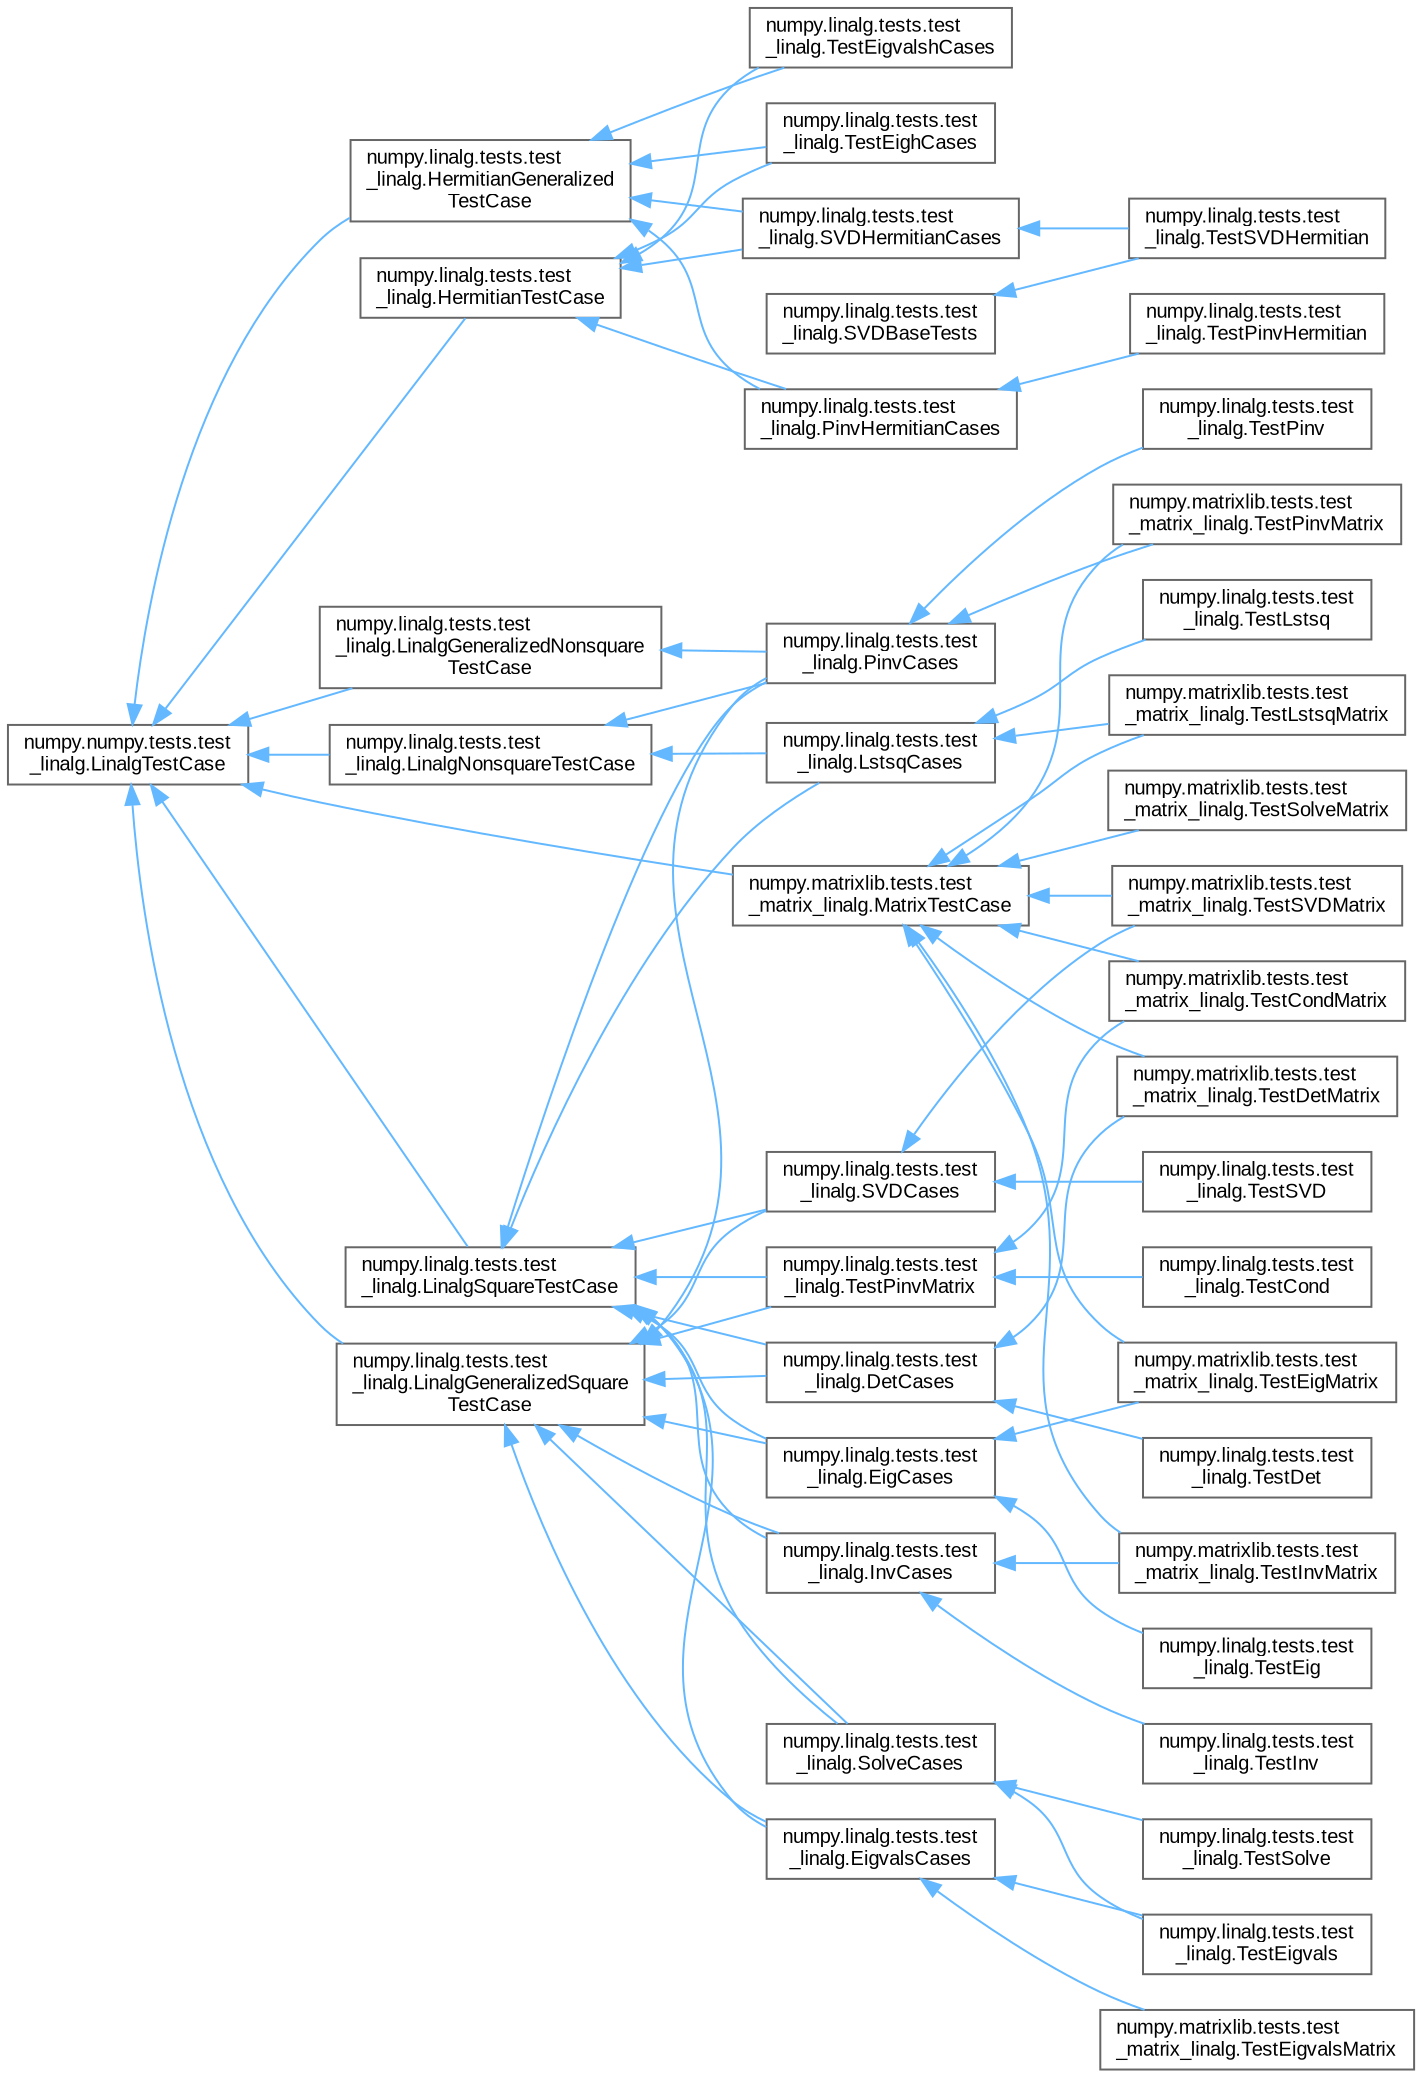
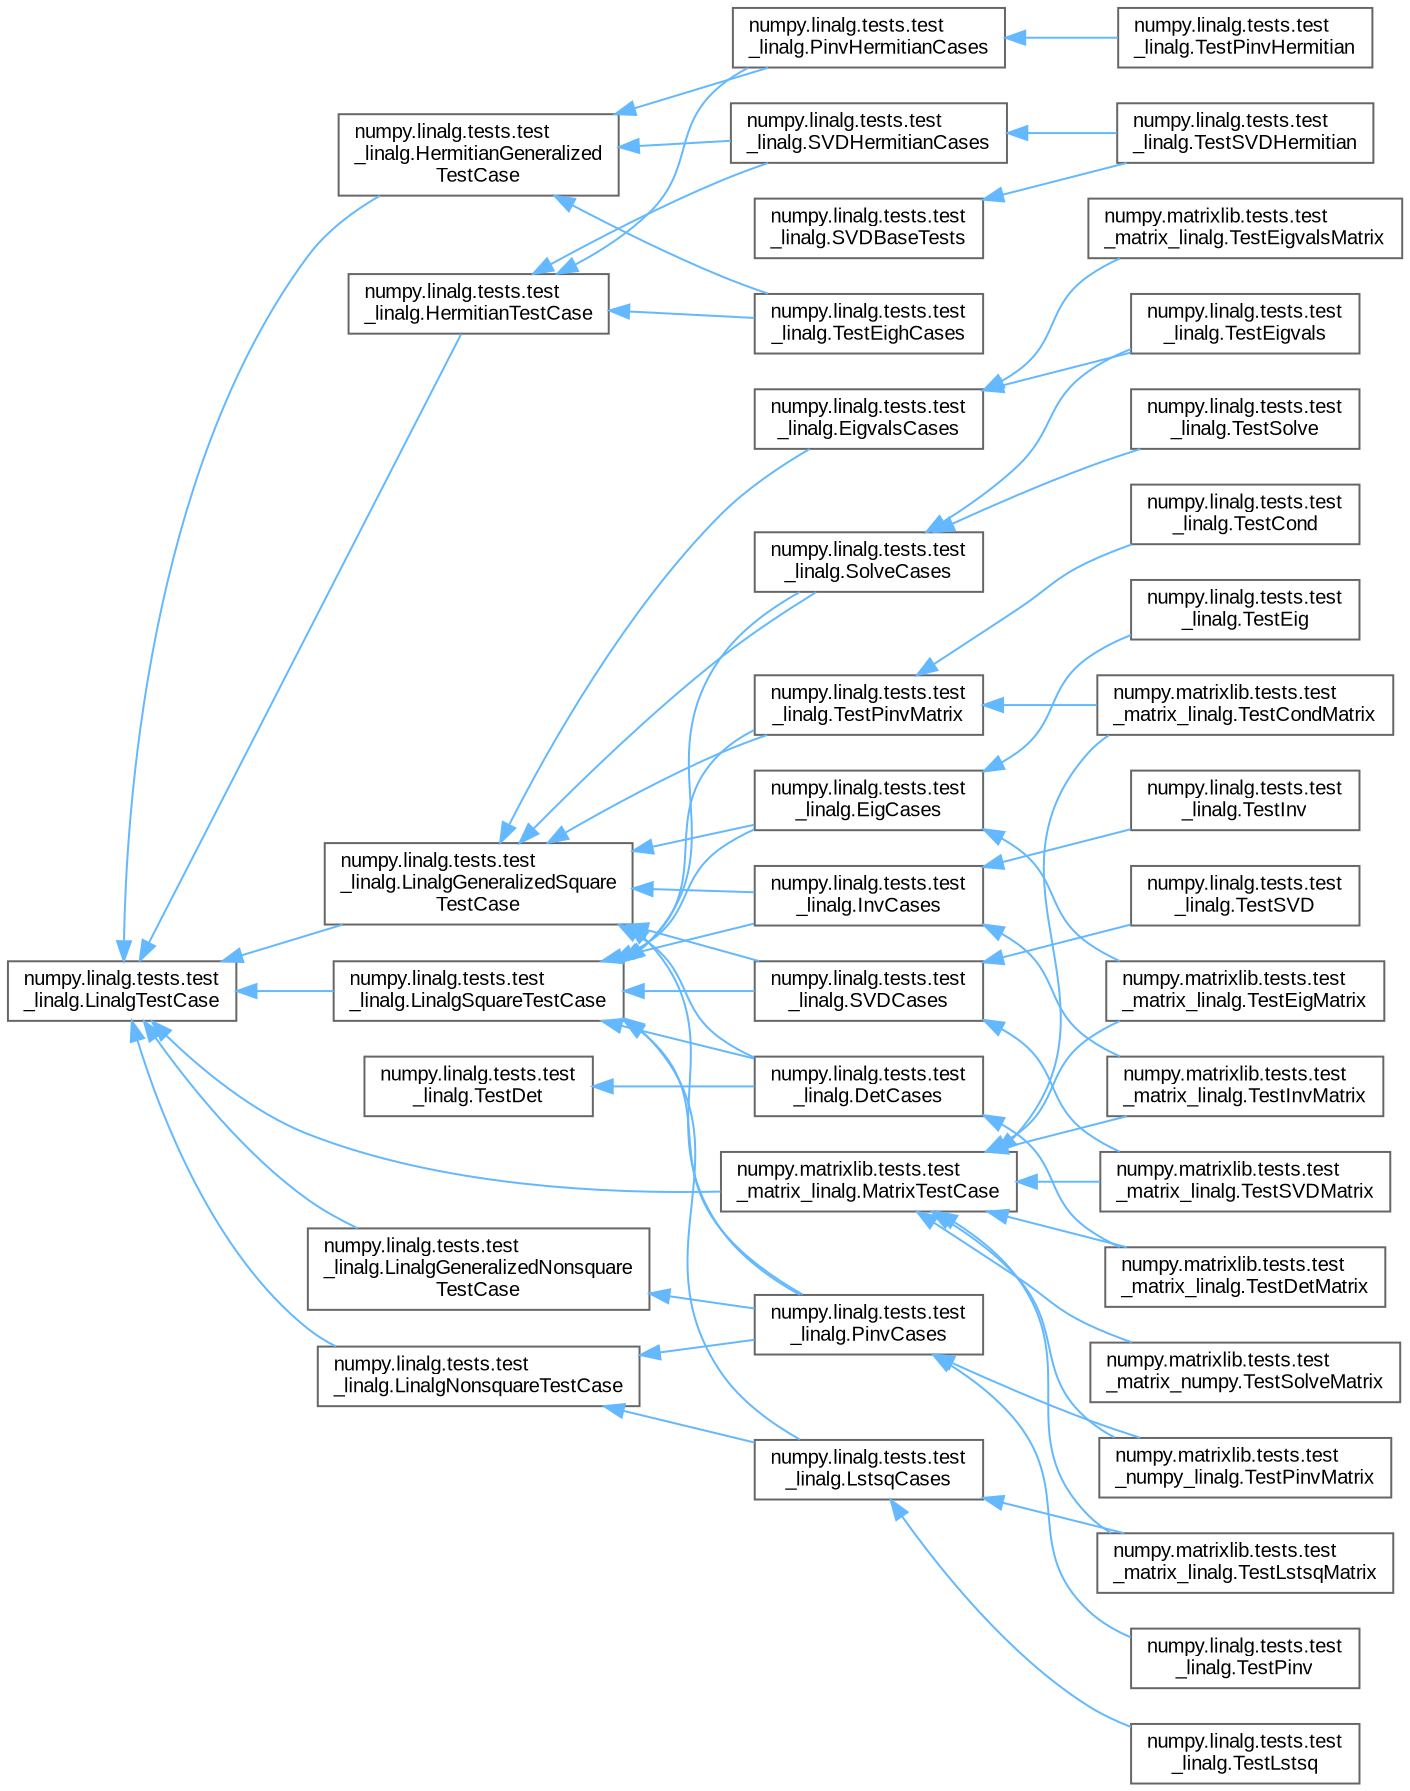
(881, 38) -> none
(1257, 514) -> (1245, 1468)
(128, 755) -> (122, 991)
(1257, 800) -> (1245, 1372)
(1095, 1427) -> (666, 1086)
(692, 1592) -> none
